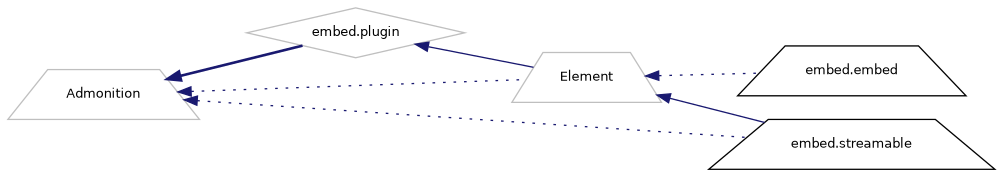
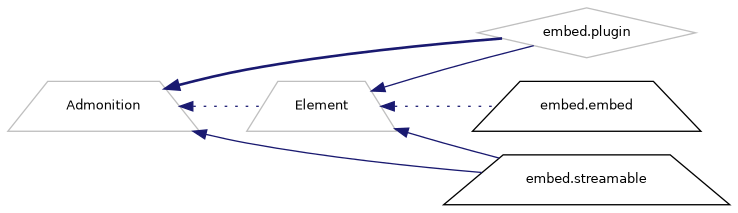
(481, 57) -> (459, 65)
(472, 119) -> (343, 158)
